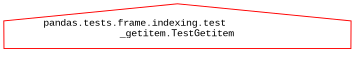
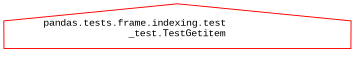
(177, 29) -> (177, 29)
